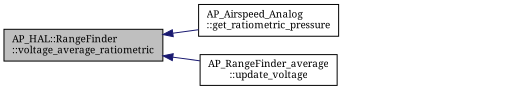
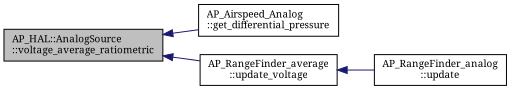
(269, 20) -> (269, 20)
(83, 45) -> (83, 45)
none -> (440, 70)
